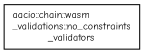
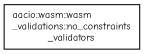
(72, 27) -> (72, 27)
